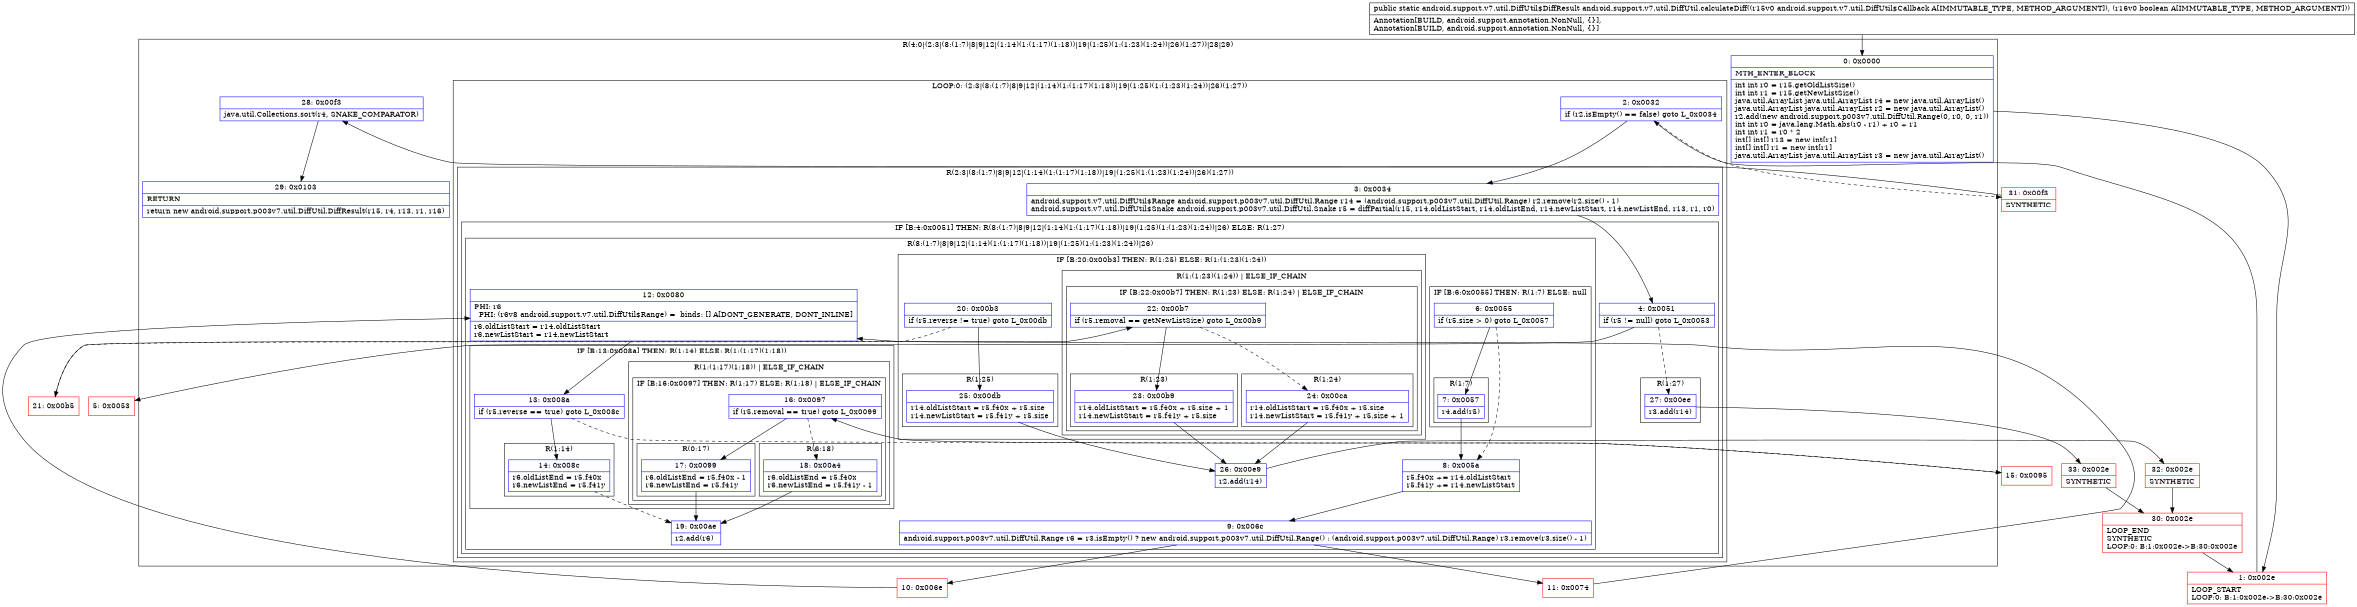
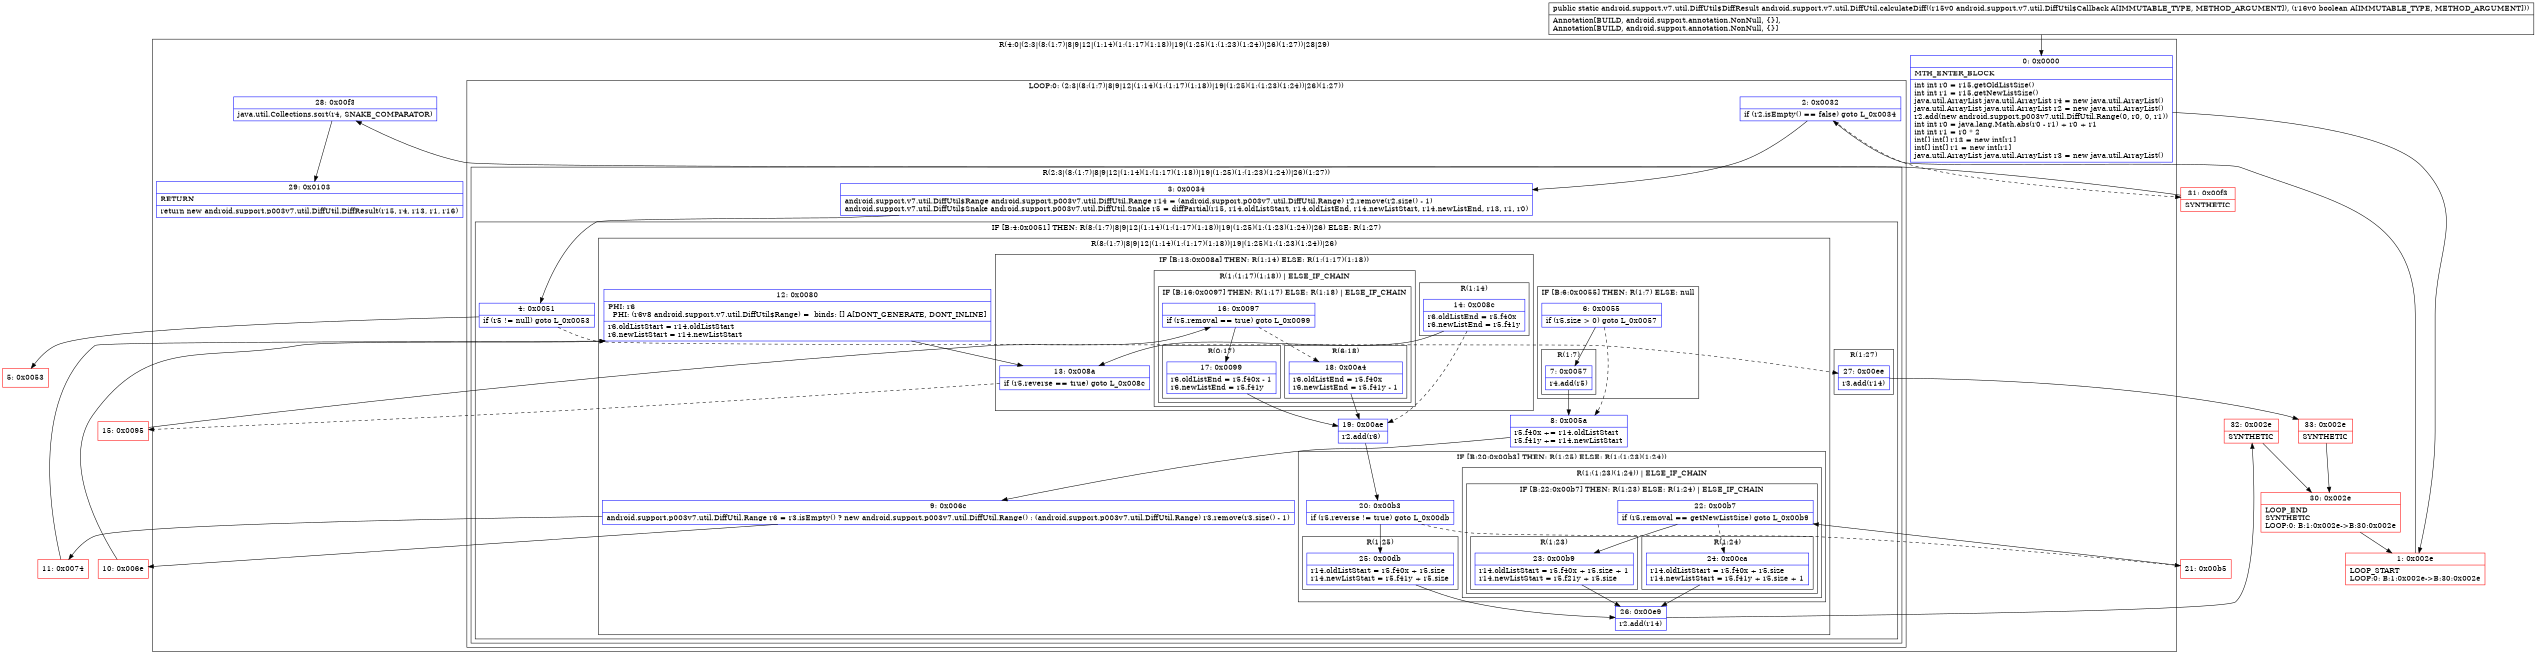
(1148, 416) -> (1548, 579)
(554, 436) -> (1273, 343)
none -> (1371, 469)
